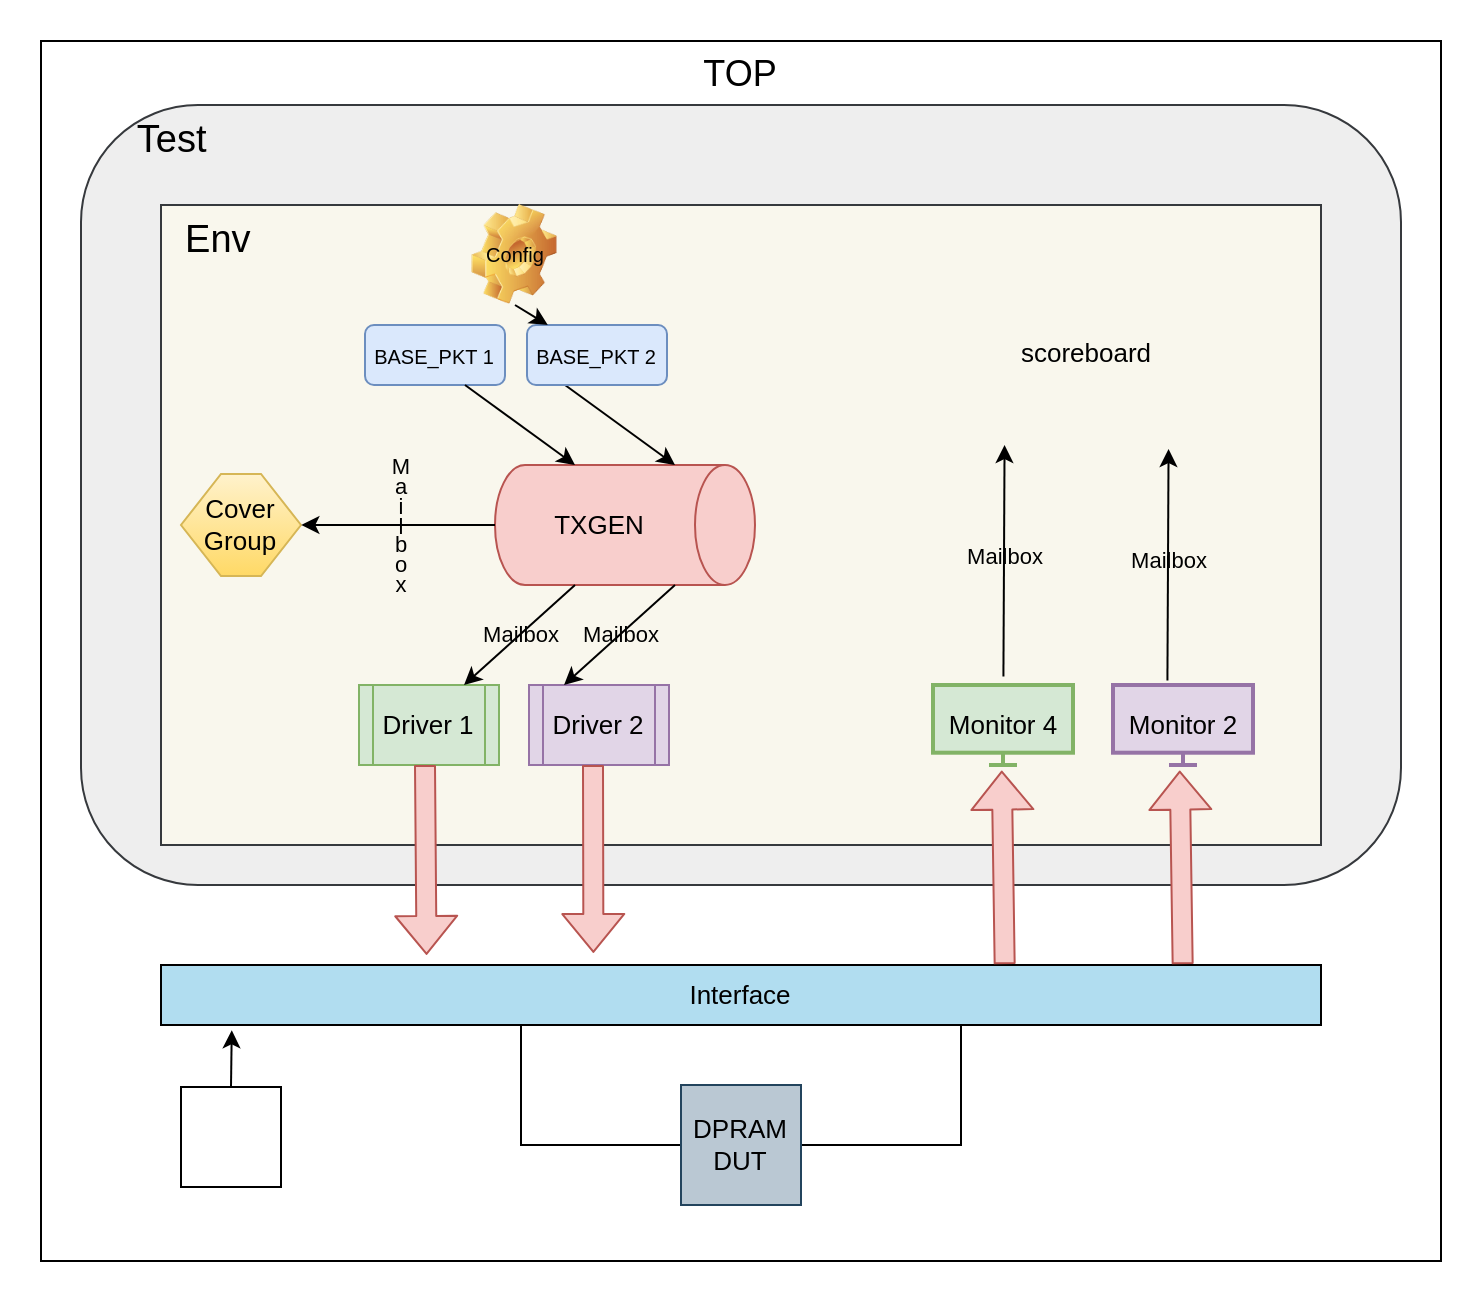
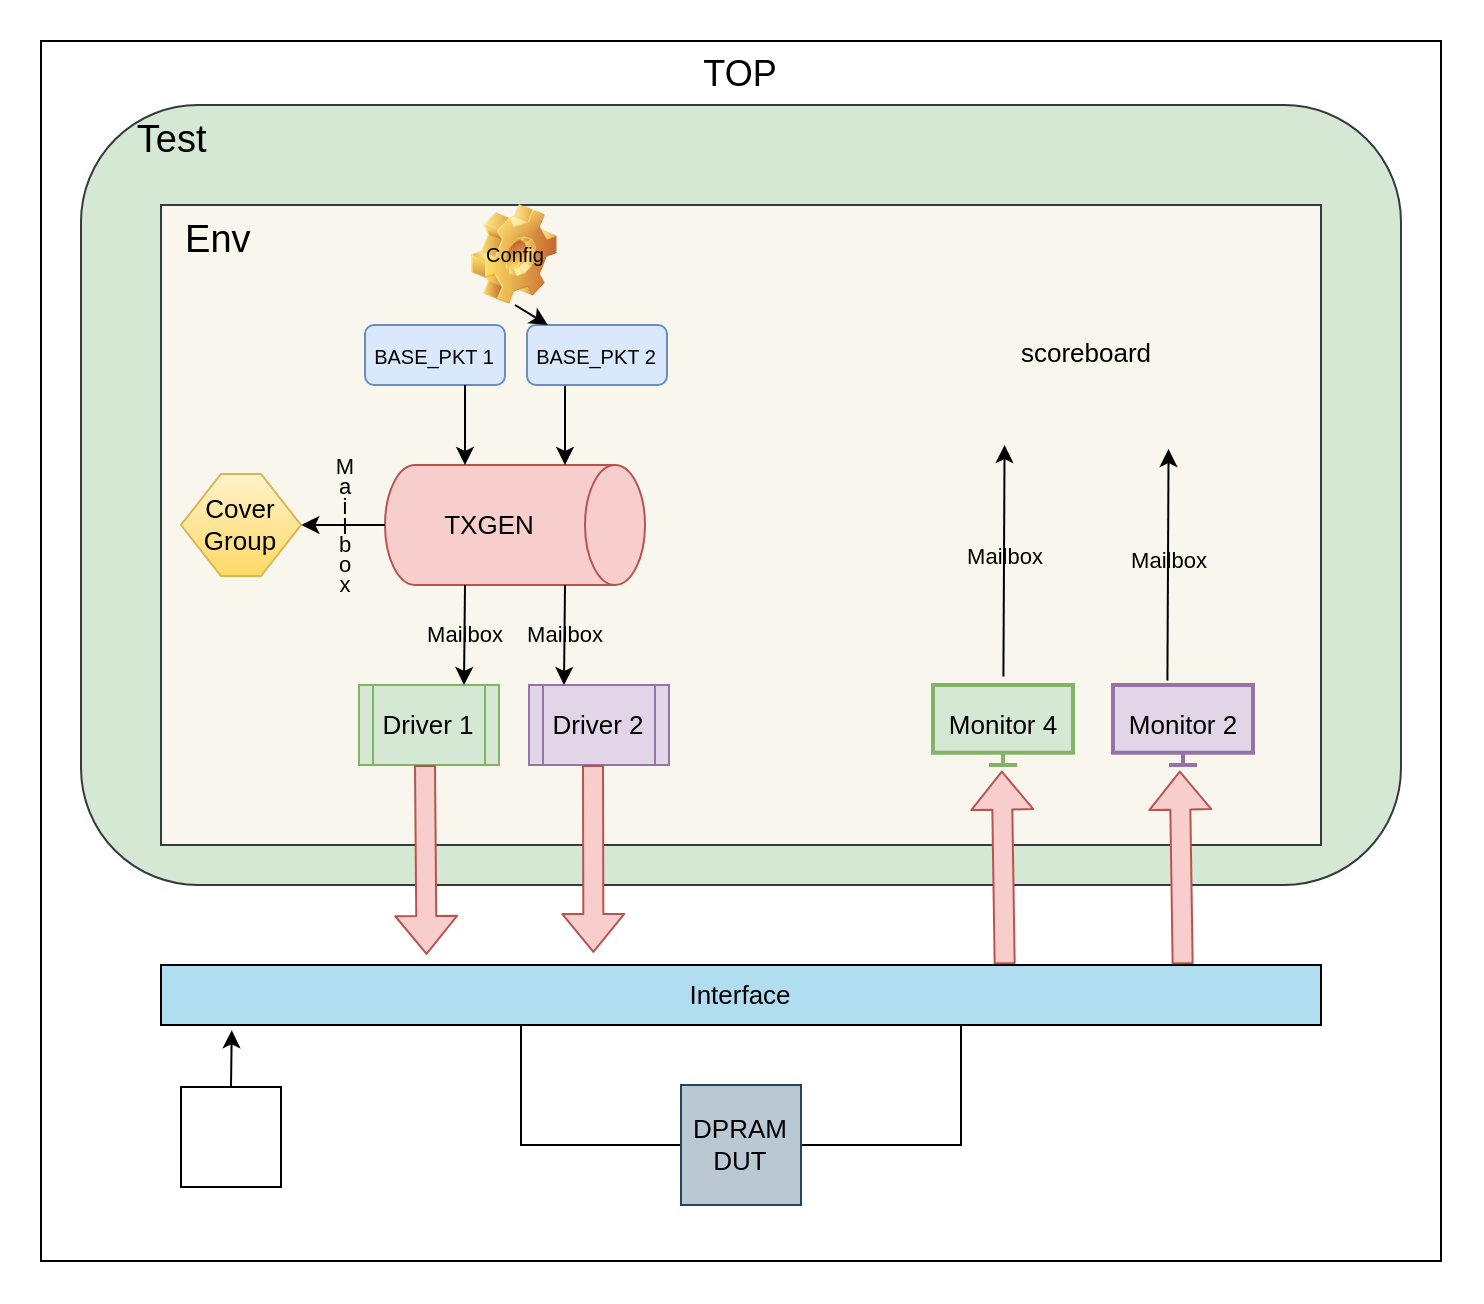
(128, 142) -> (128, 142)
(625, 525) -> (515, 525)
